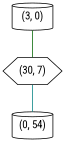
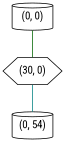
(33, 17) -> (33, 17)
(33, 71) -> (33, 71)
